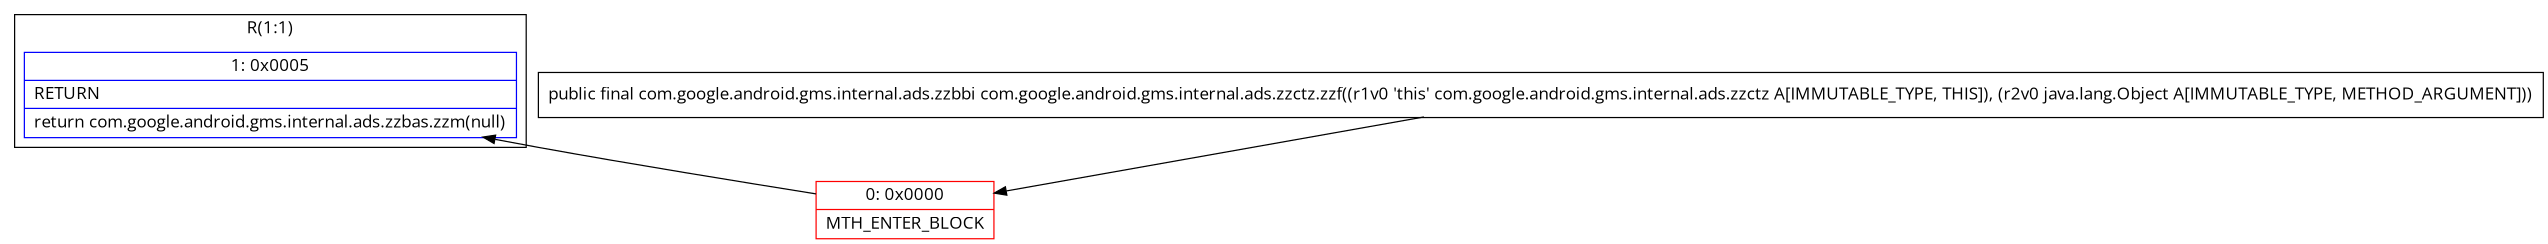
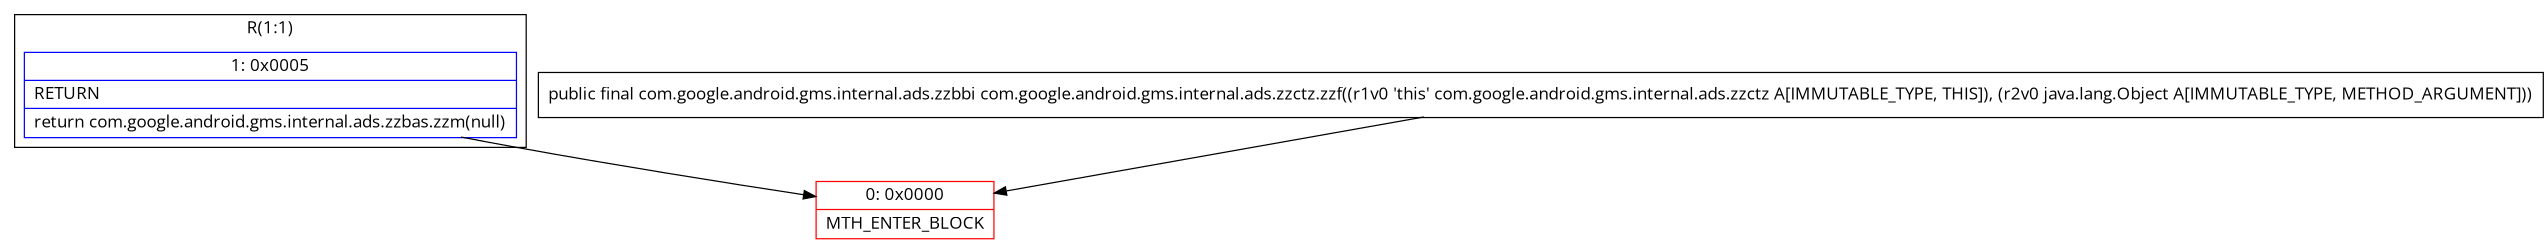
(655, 168) -> (632, 167)
